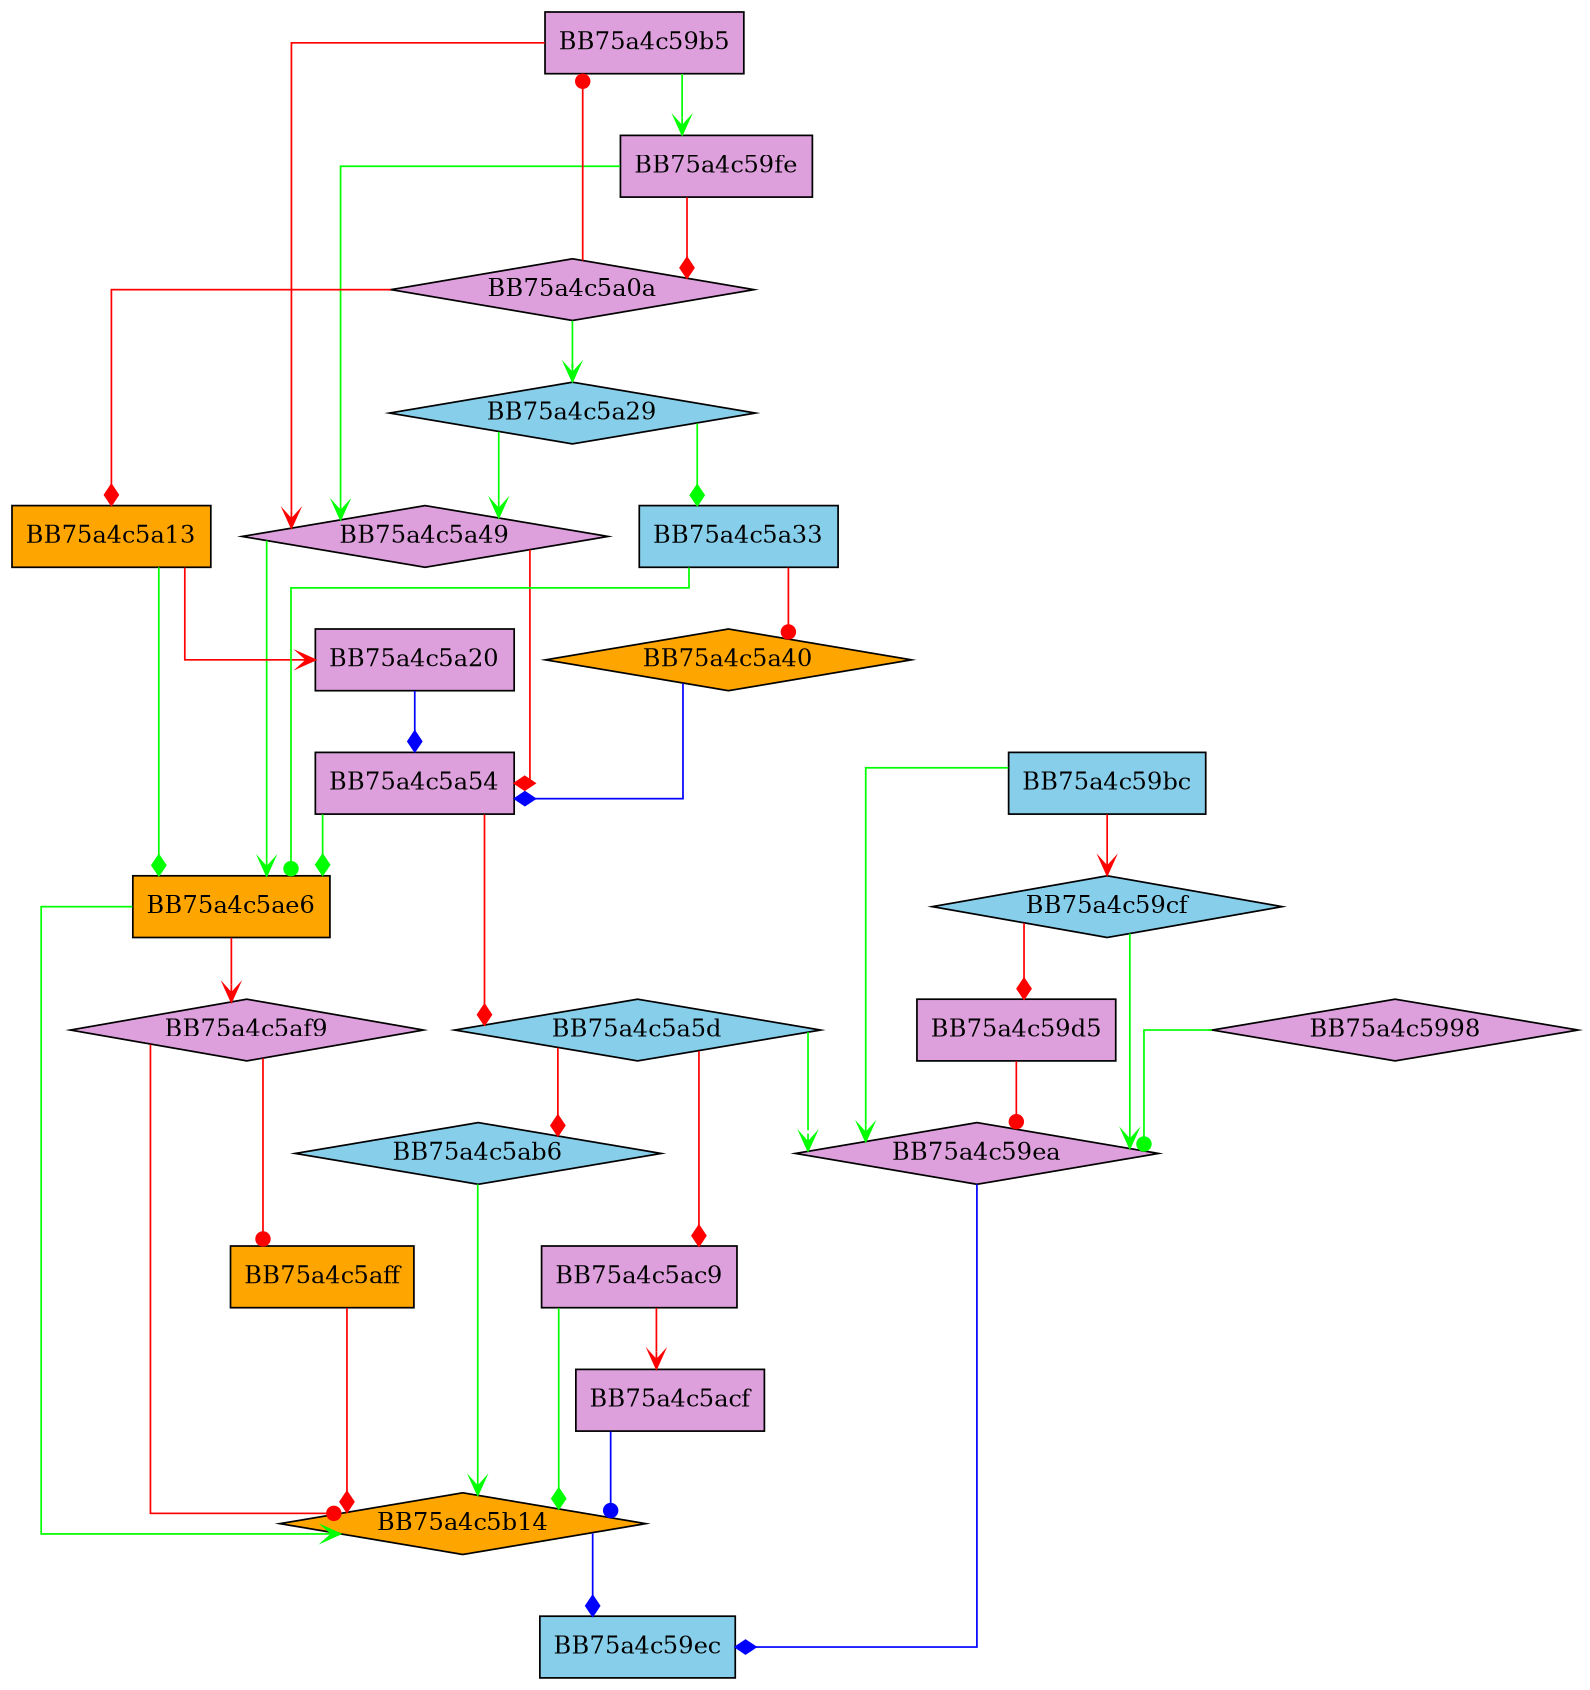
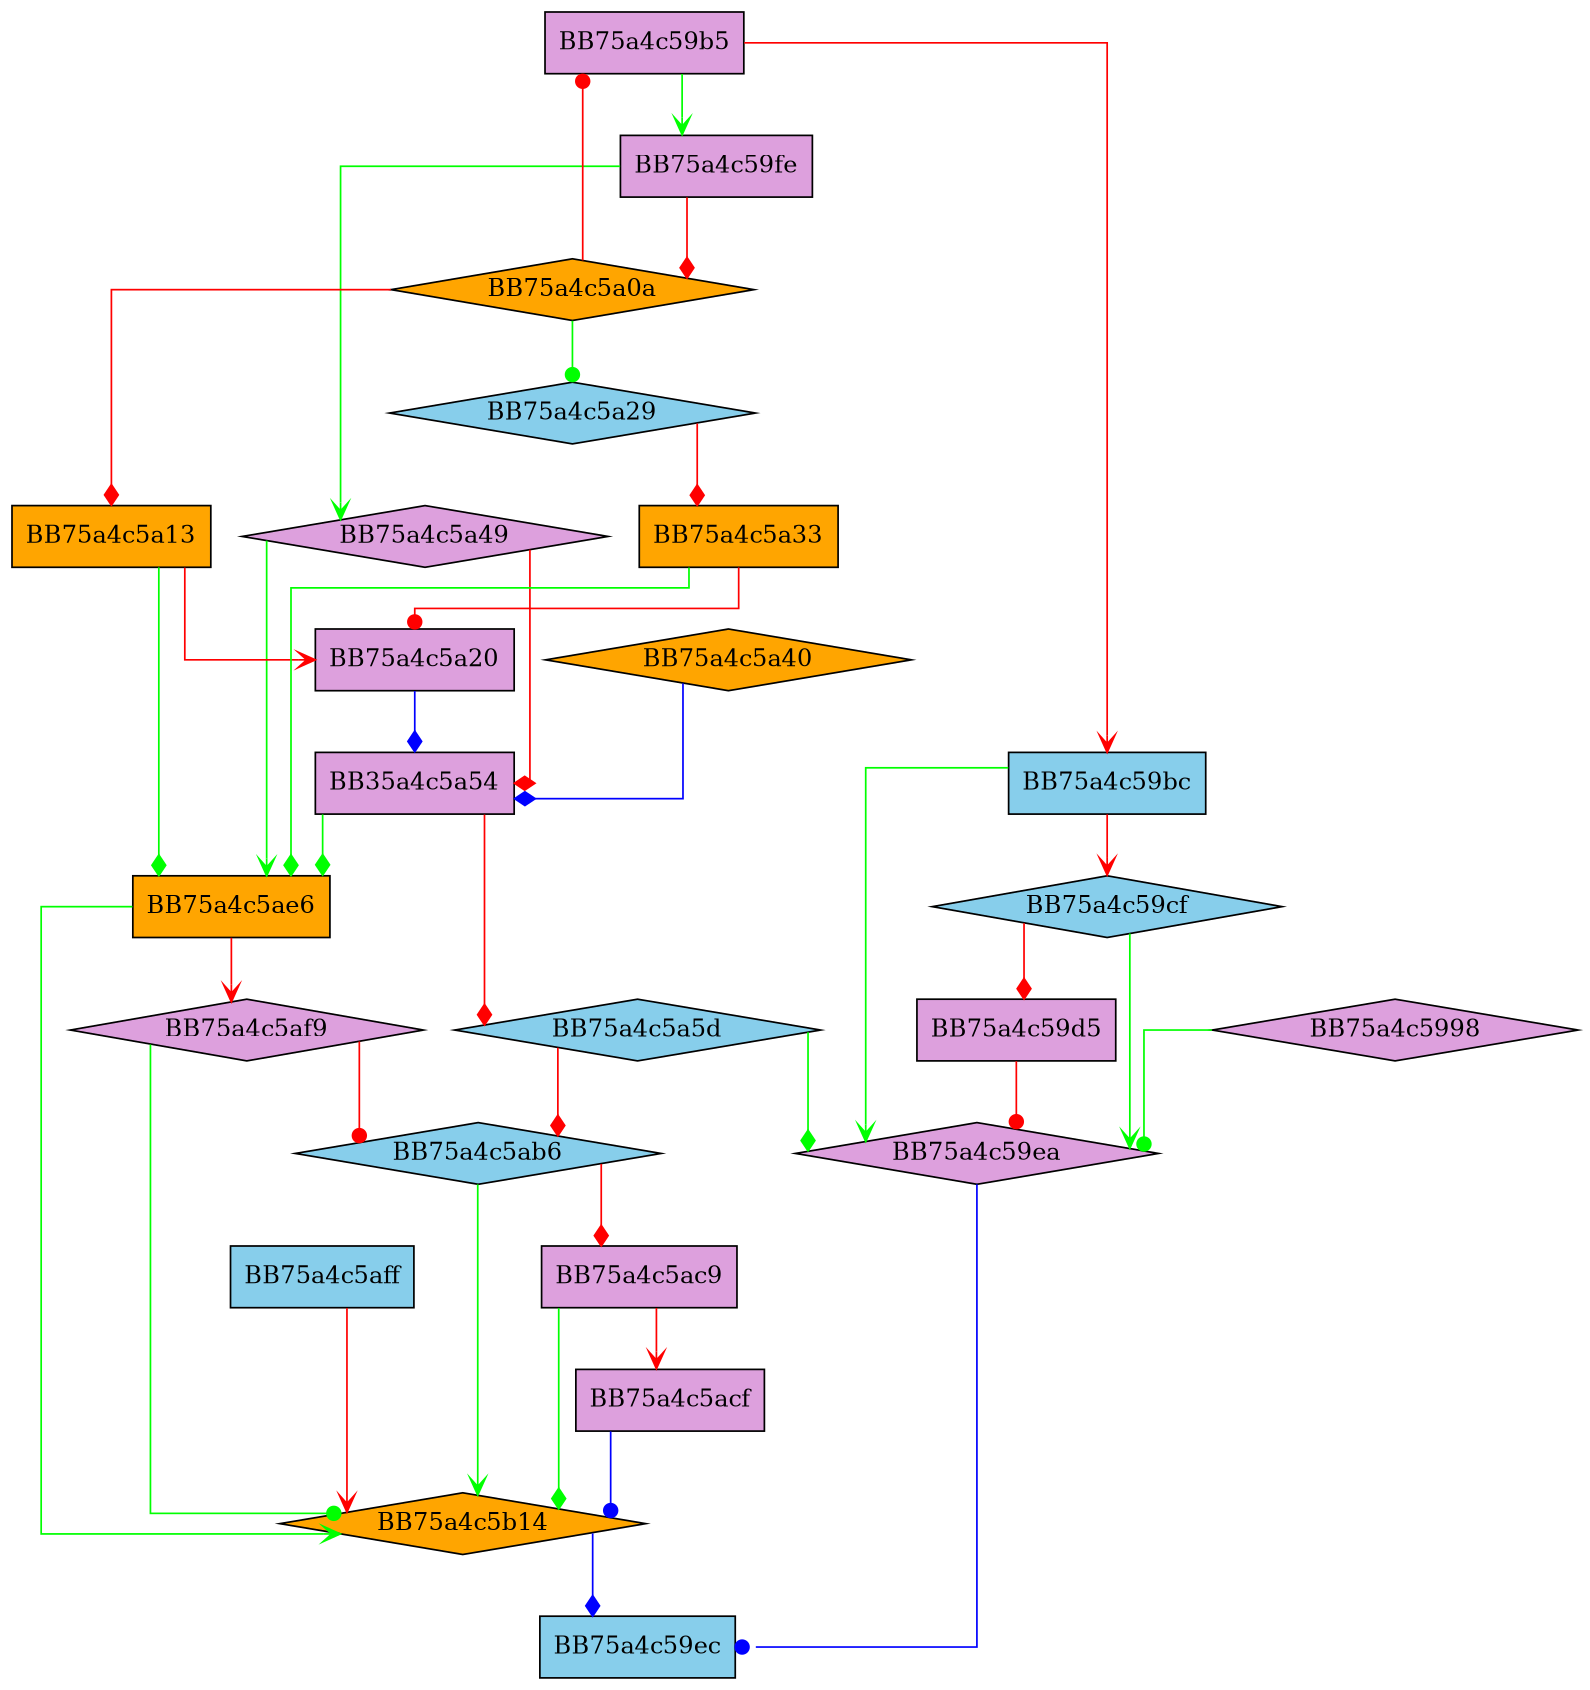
(291, 150) -> (1107, 208)
(572, 290) -> (572, 290)
(572, 344) -> (572, 344)
(697, 454) -> (697, 454)
(499, 466) -> none
(739, 536) -> (739, 536)
(363, 588) -> (363, 588)
(788, 596) -> (594, 608)
(415, 783) -> (415, 783)
(808, 1081) -> (808, 1081)
(699, 1138) -> (601, 1195)
(263, 1145) -> (359, 1085)
(322, 1277) -> (322, 1277)
(150, 1367) -> (150, 1367)
(347, 1402) -> (347, 1402)
(977, 1526) -> (977, 1526)
